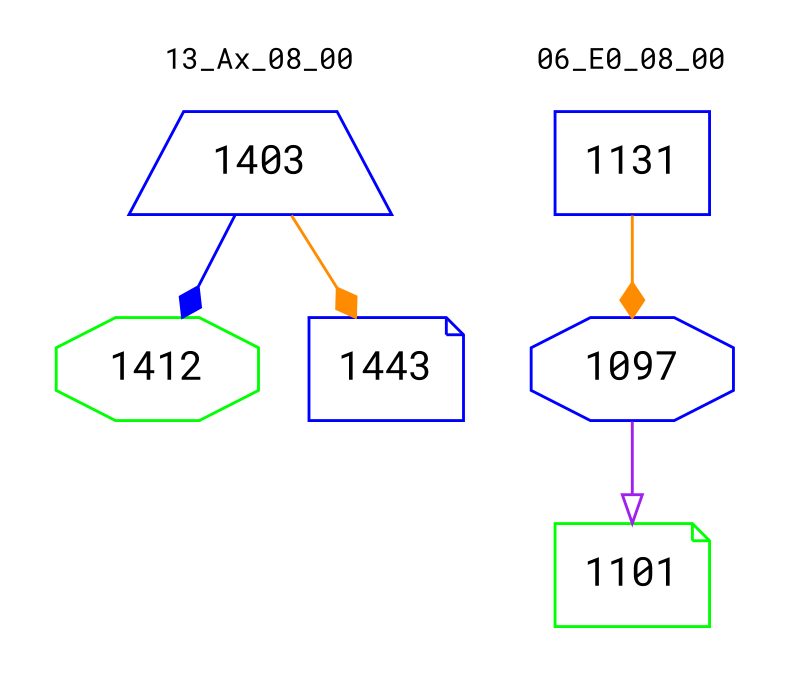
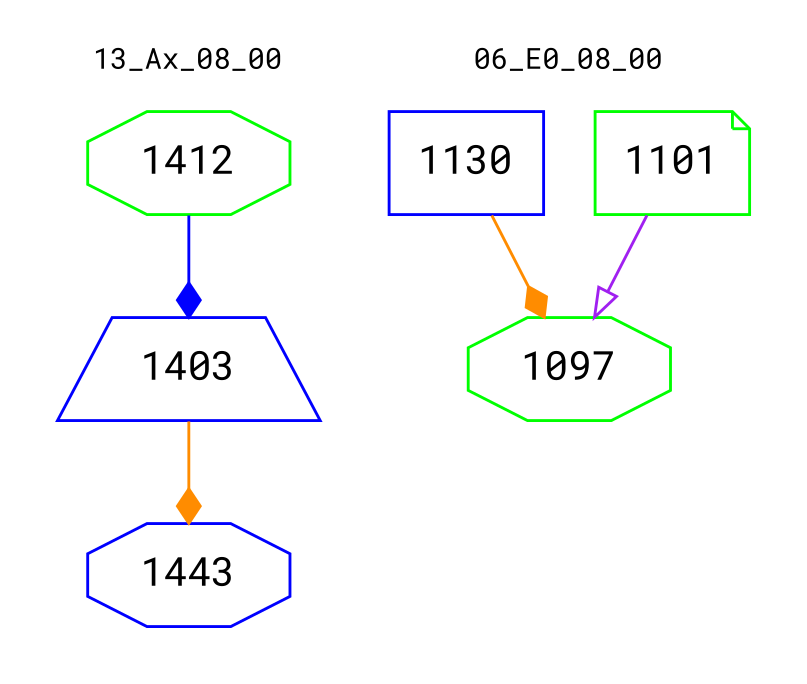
(632, 163) -> (466, 163)
(217, 251) -> (189, 249)
(386, 369) -> (189, 575)
(632, 369) -> (569, 369)
(632, 458) -> (627, 253)
